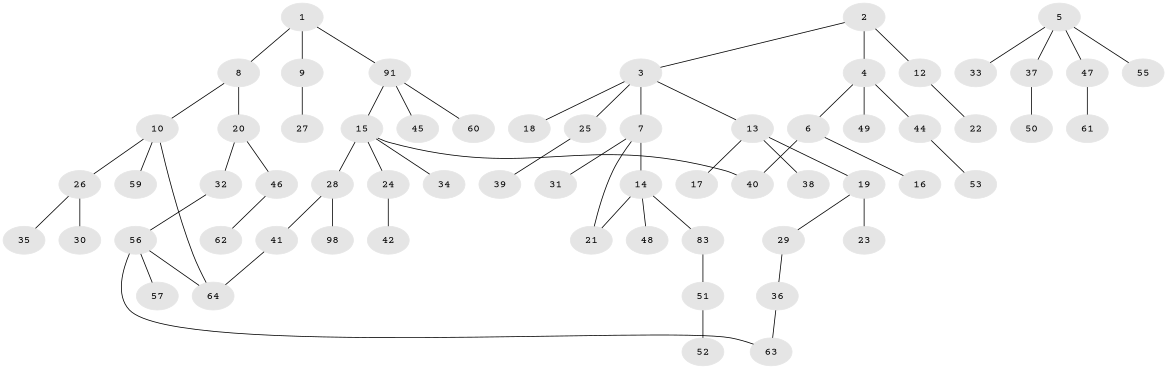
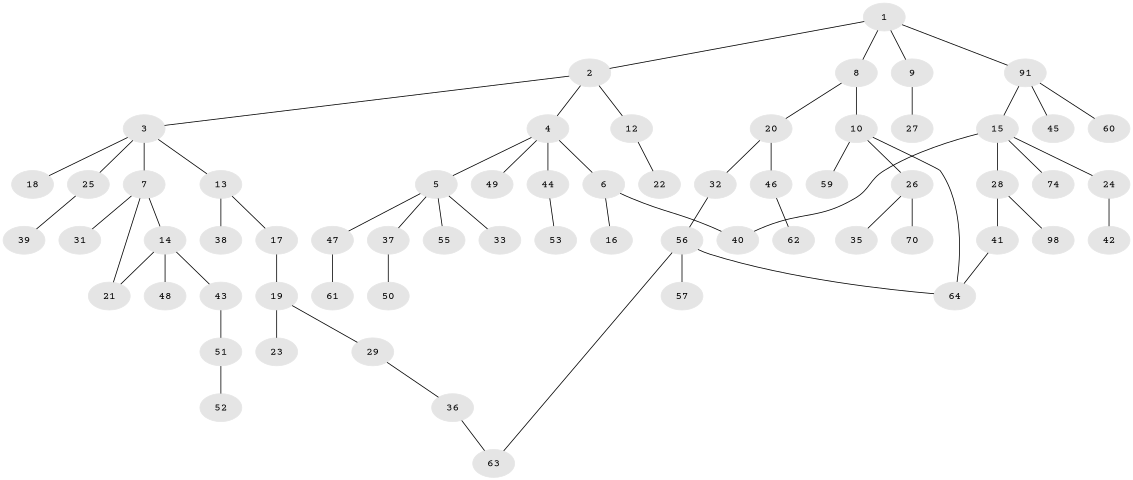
none -> (737, 45)
none -> (492, 157)
(808, 157) -> (277, 268)
(444, 184) -> (1053, 184)
(80, 240) -> (912, 240)
(703, 240) -> (221, 296)
